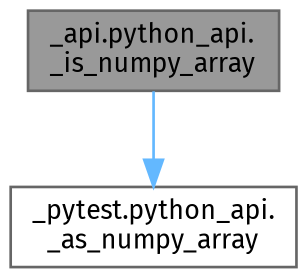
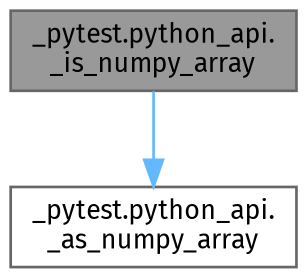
(154, 51) -> (154, 51)
